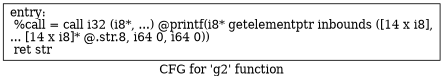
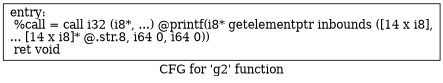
(31, 50) -> (35, 50)
